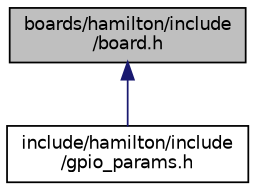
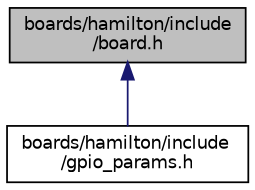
(128, 154) -> (128, 154)
